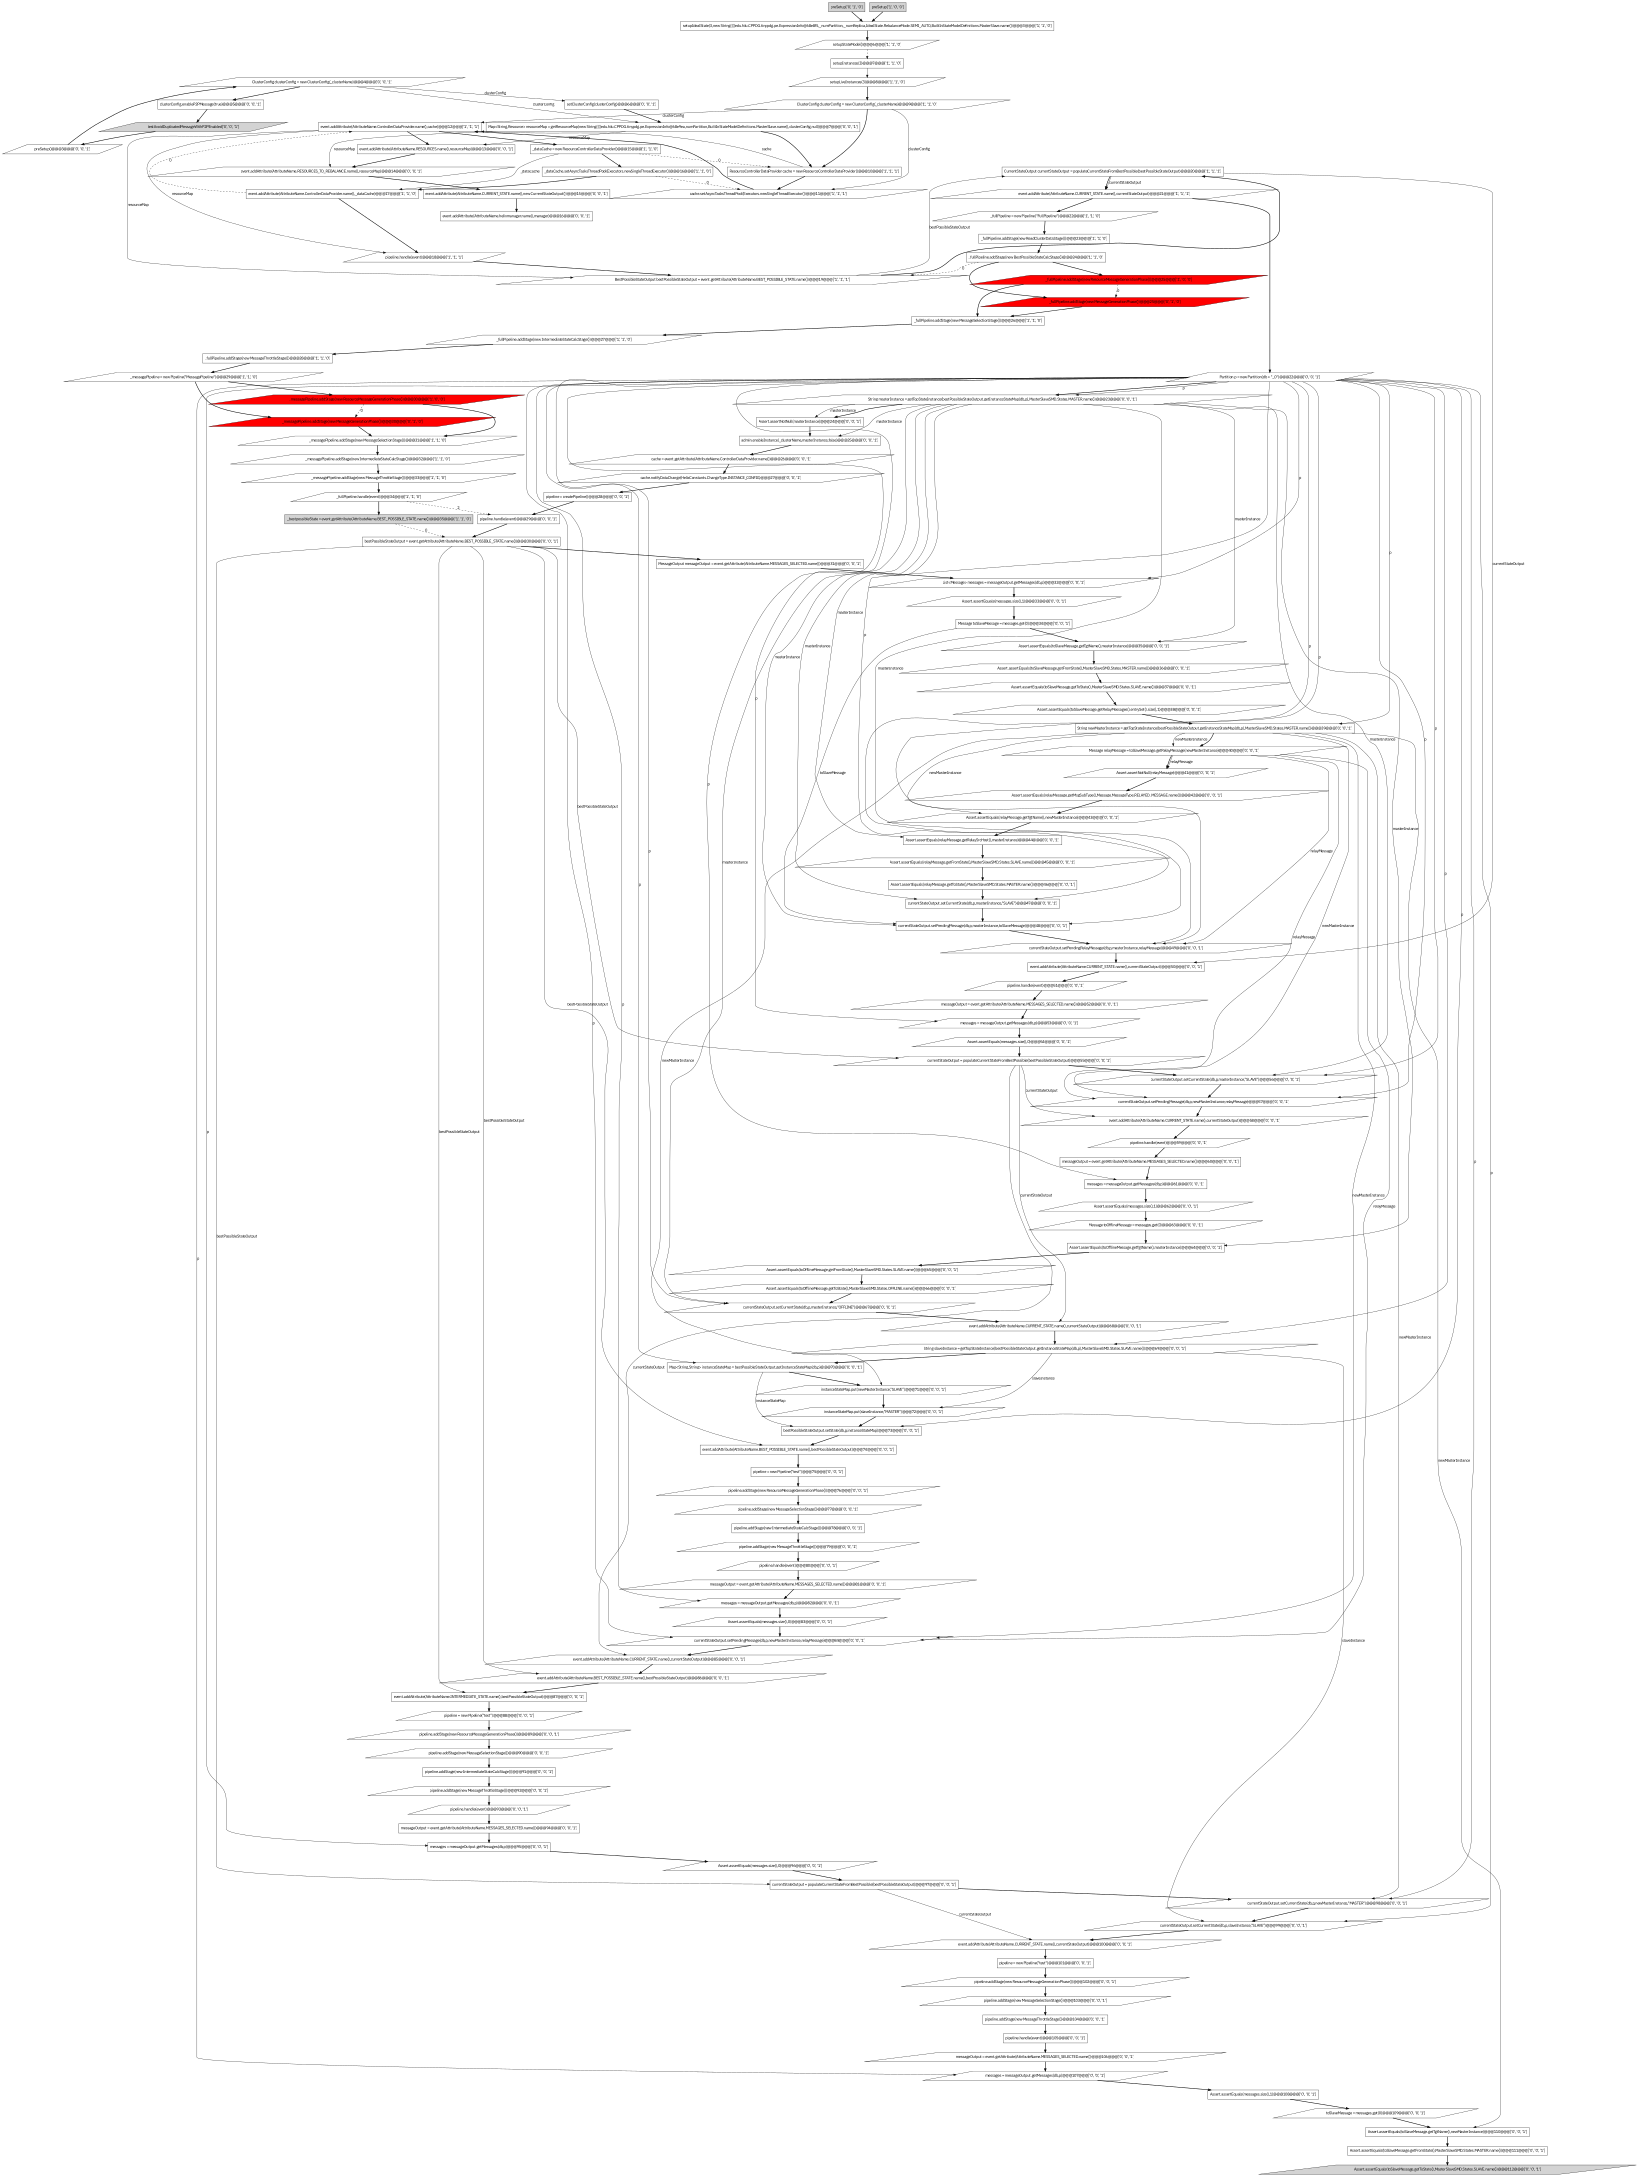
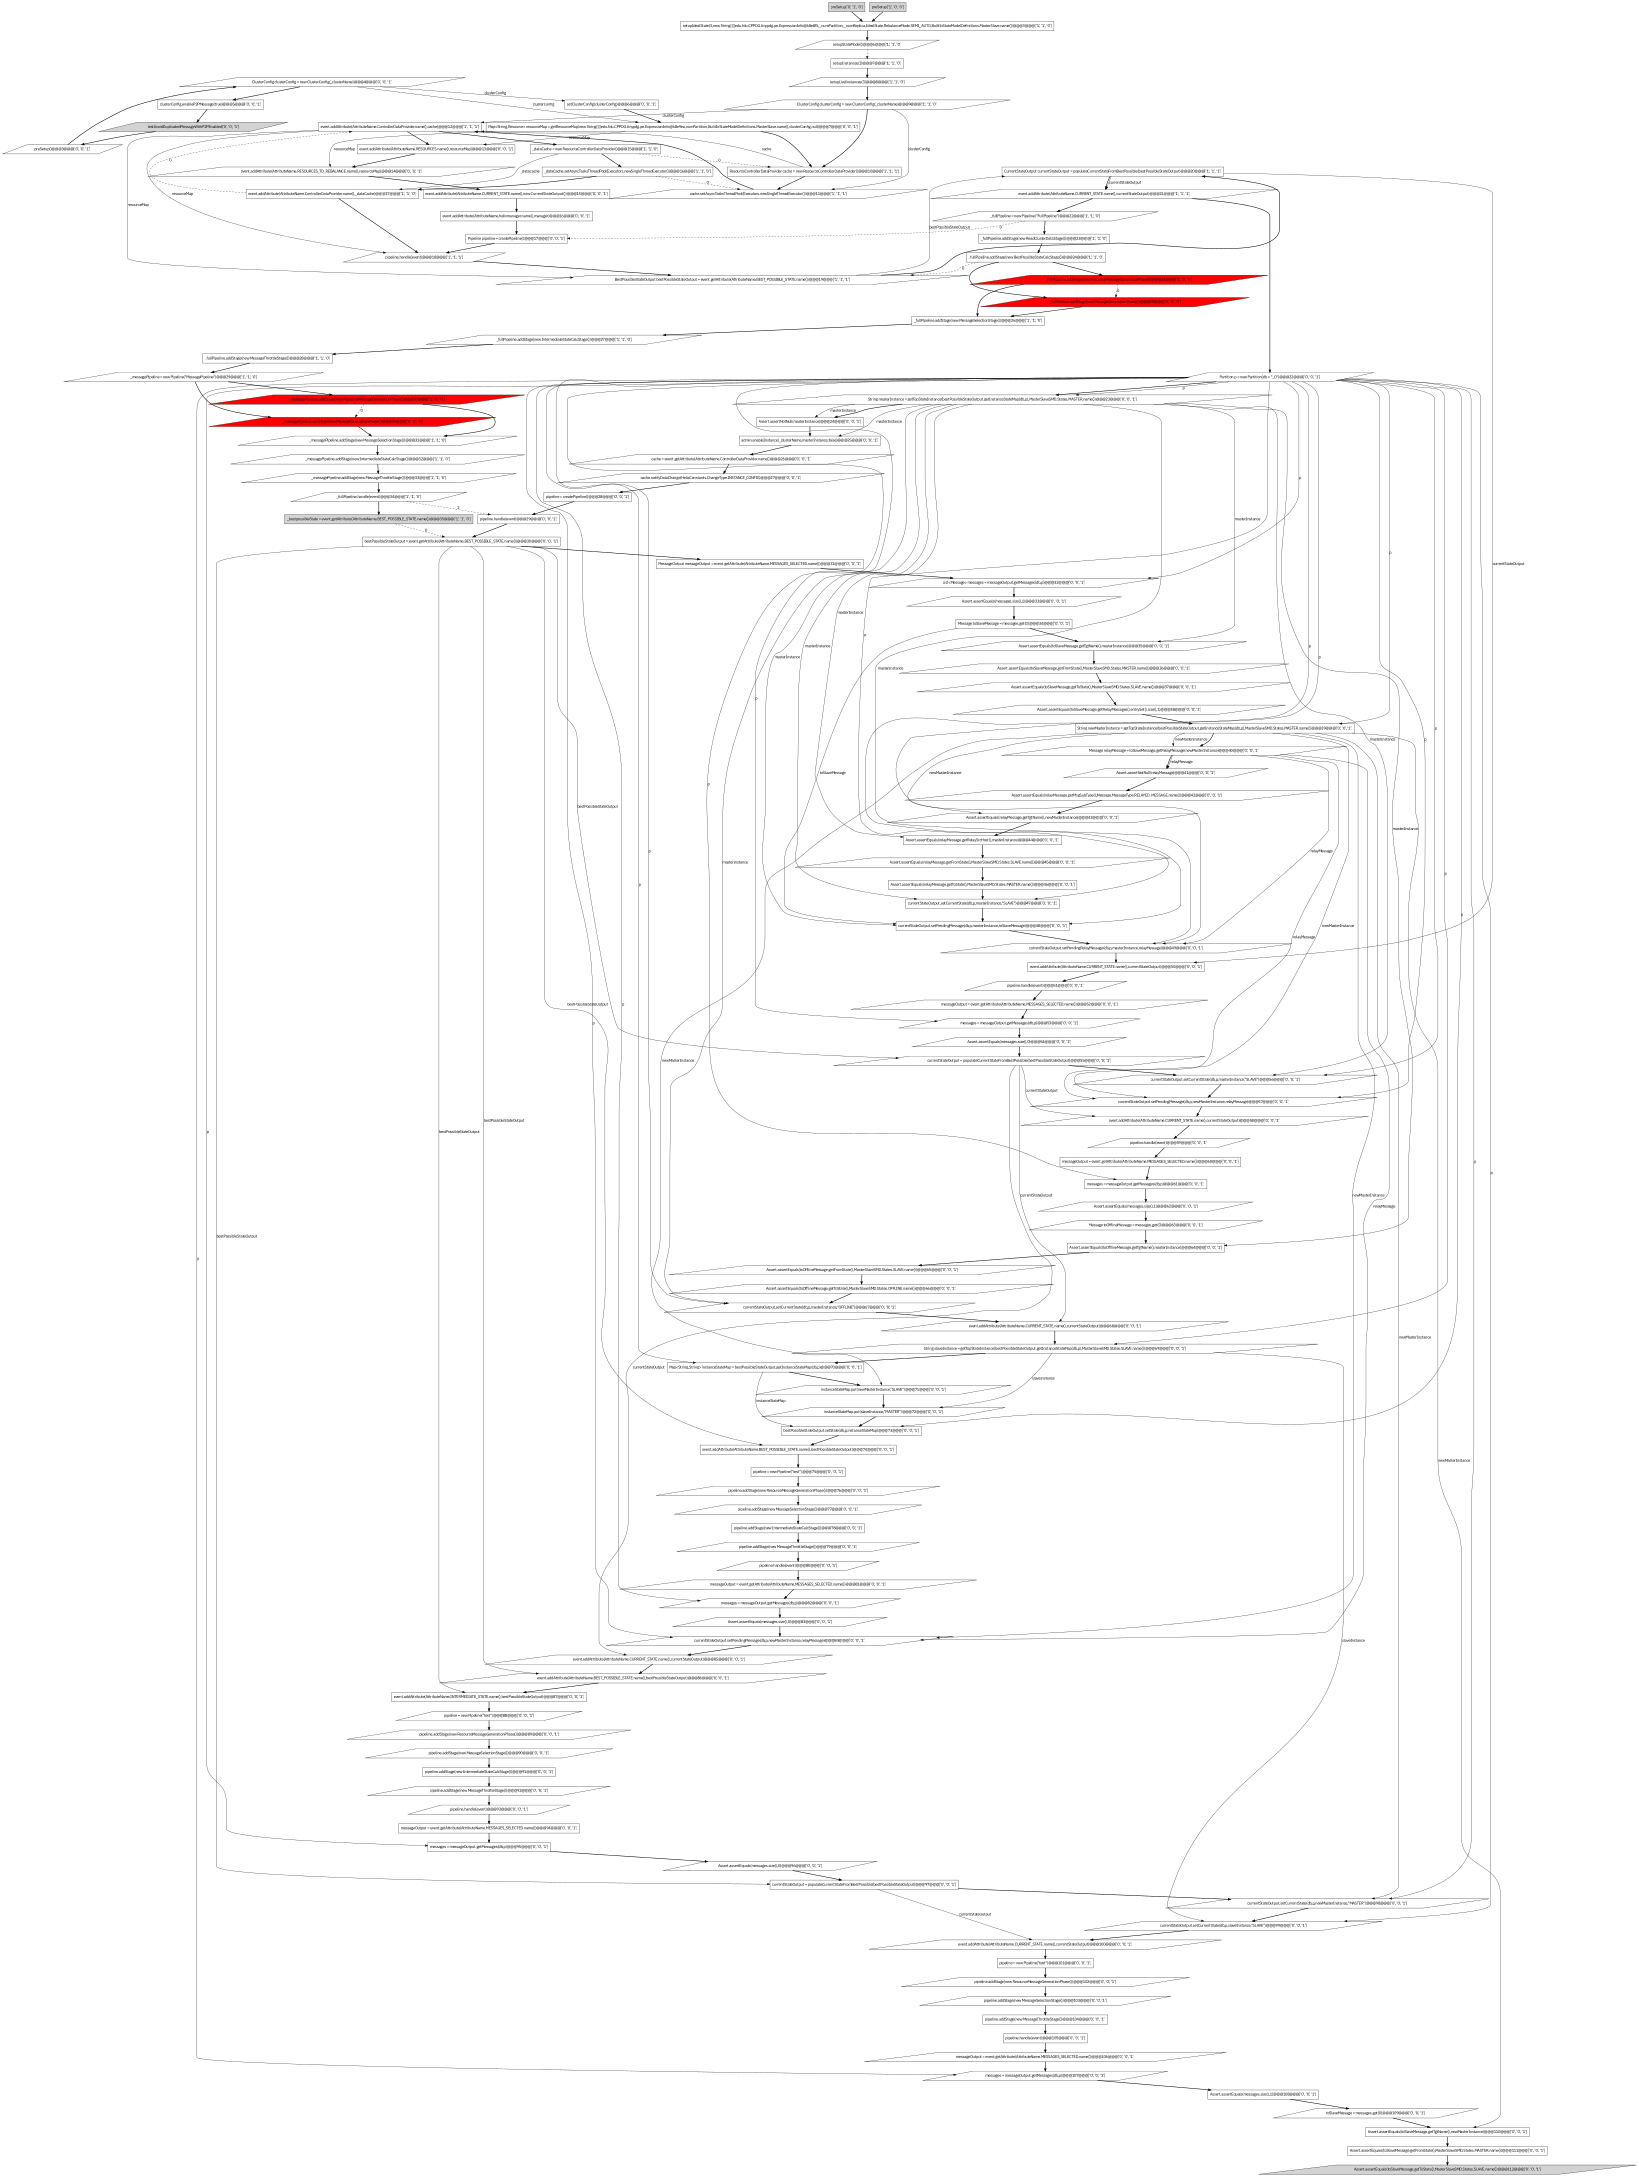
(867, 72) -> (867, 72)
none -> (517, 239)
